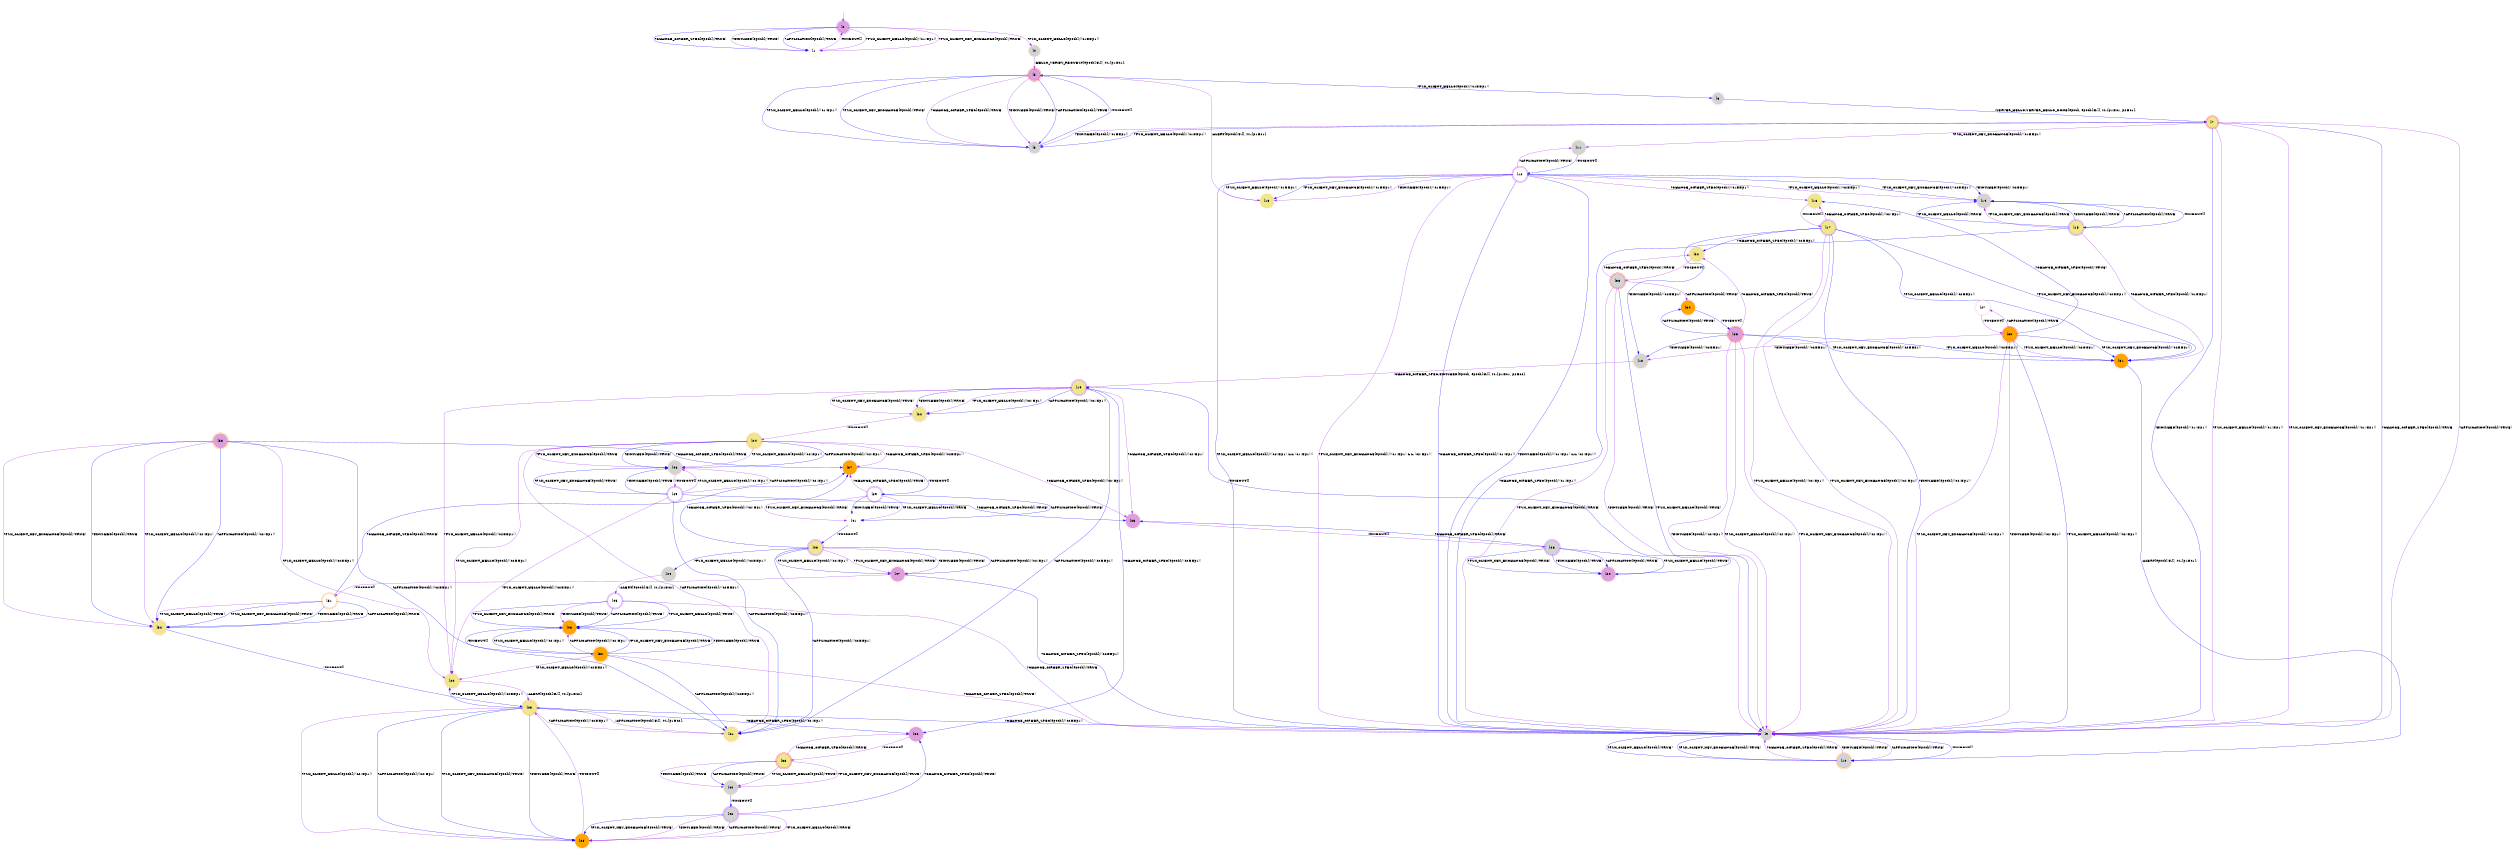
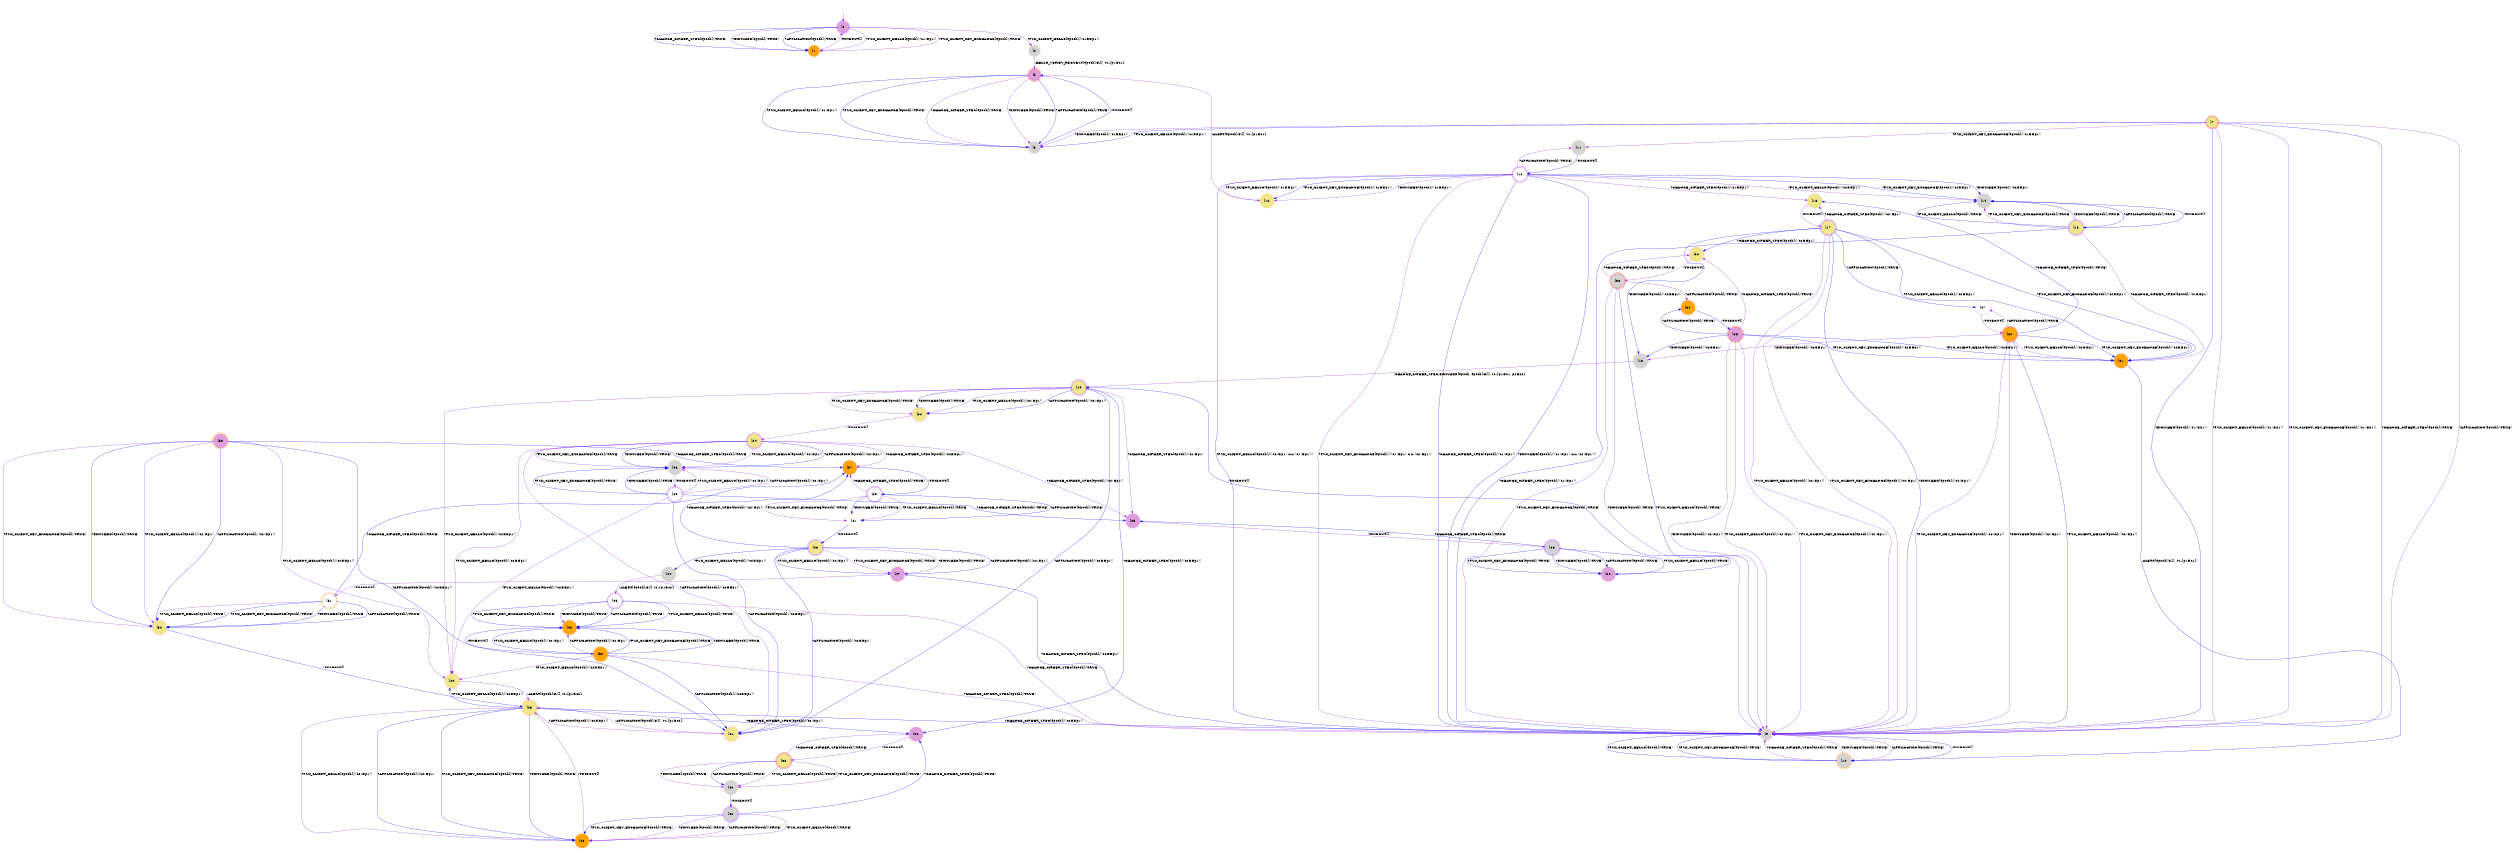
(814, 51) -> (814, 51)
(1718, 99) -> none
none -> (1886, 293)
(754, 441) -> (754, 441)
